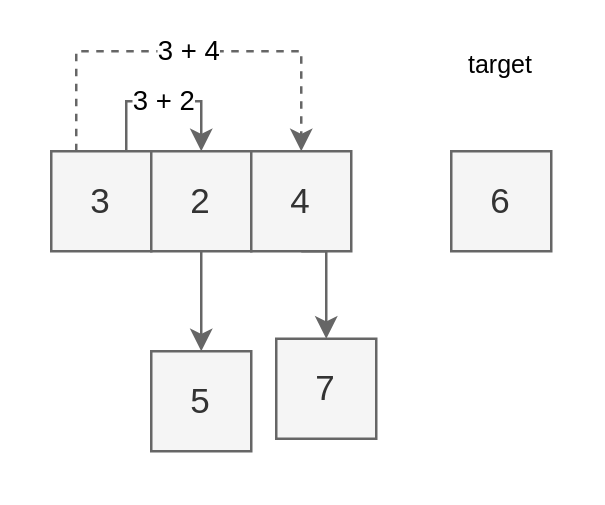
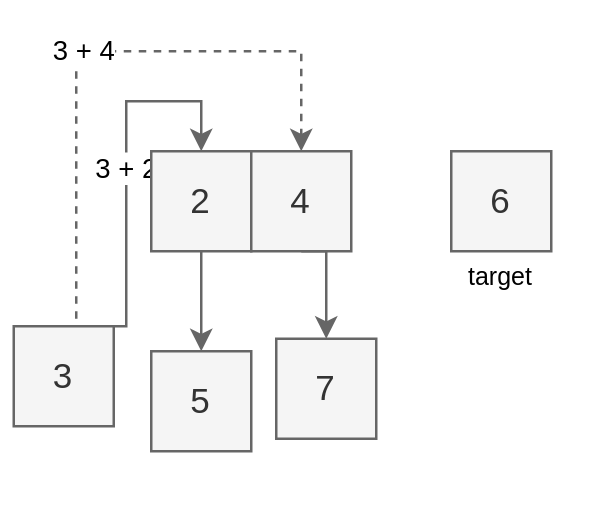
(501, 64) -> (501, 276)
(101, 201) -> (64, 376)
